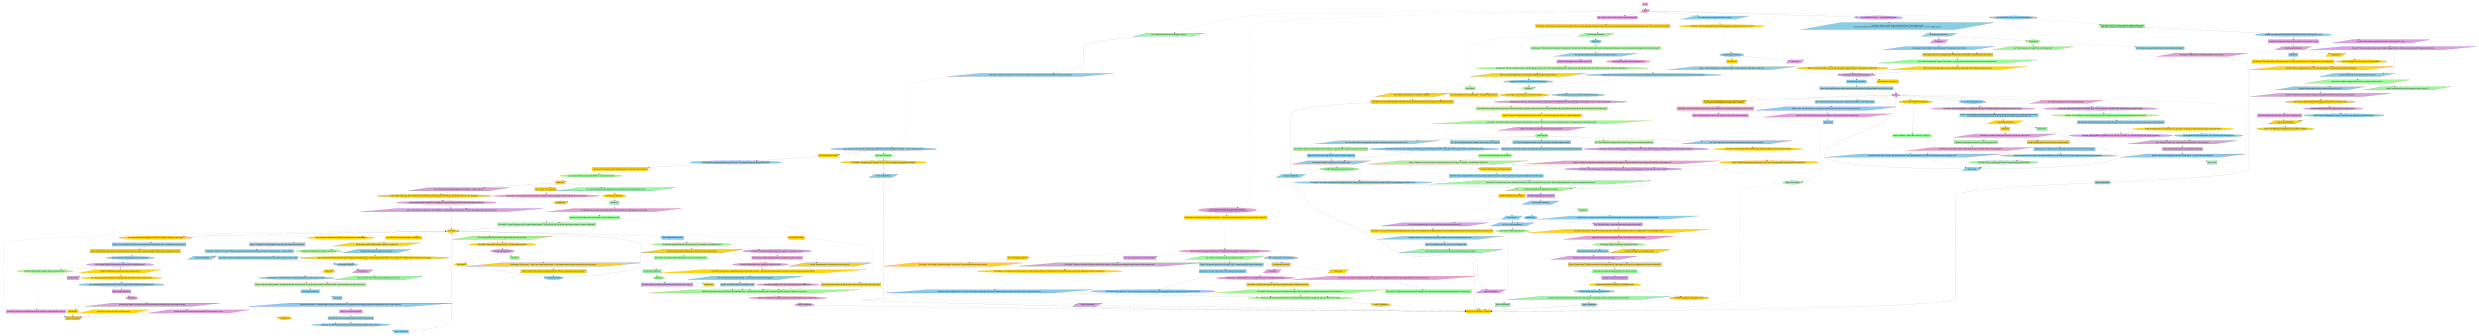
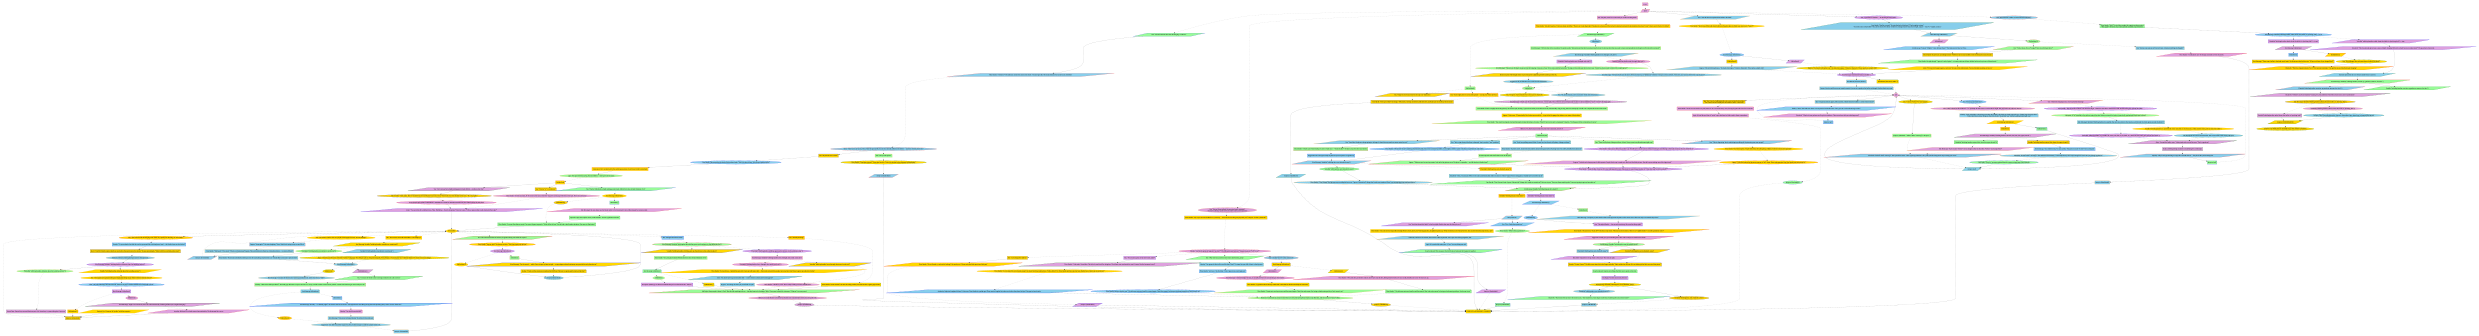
(73, 278) -> none
